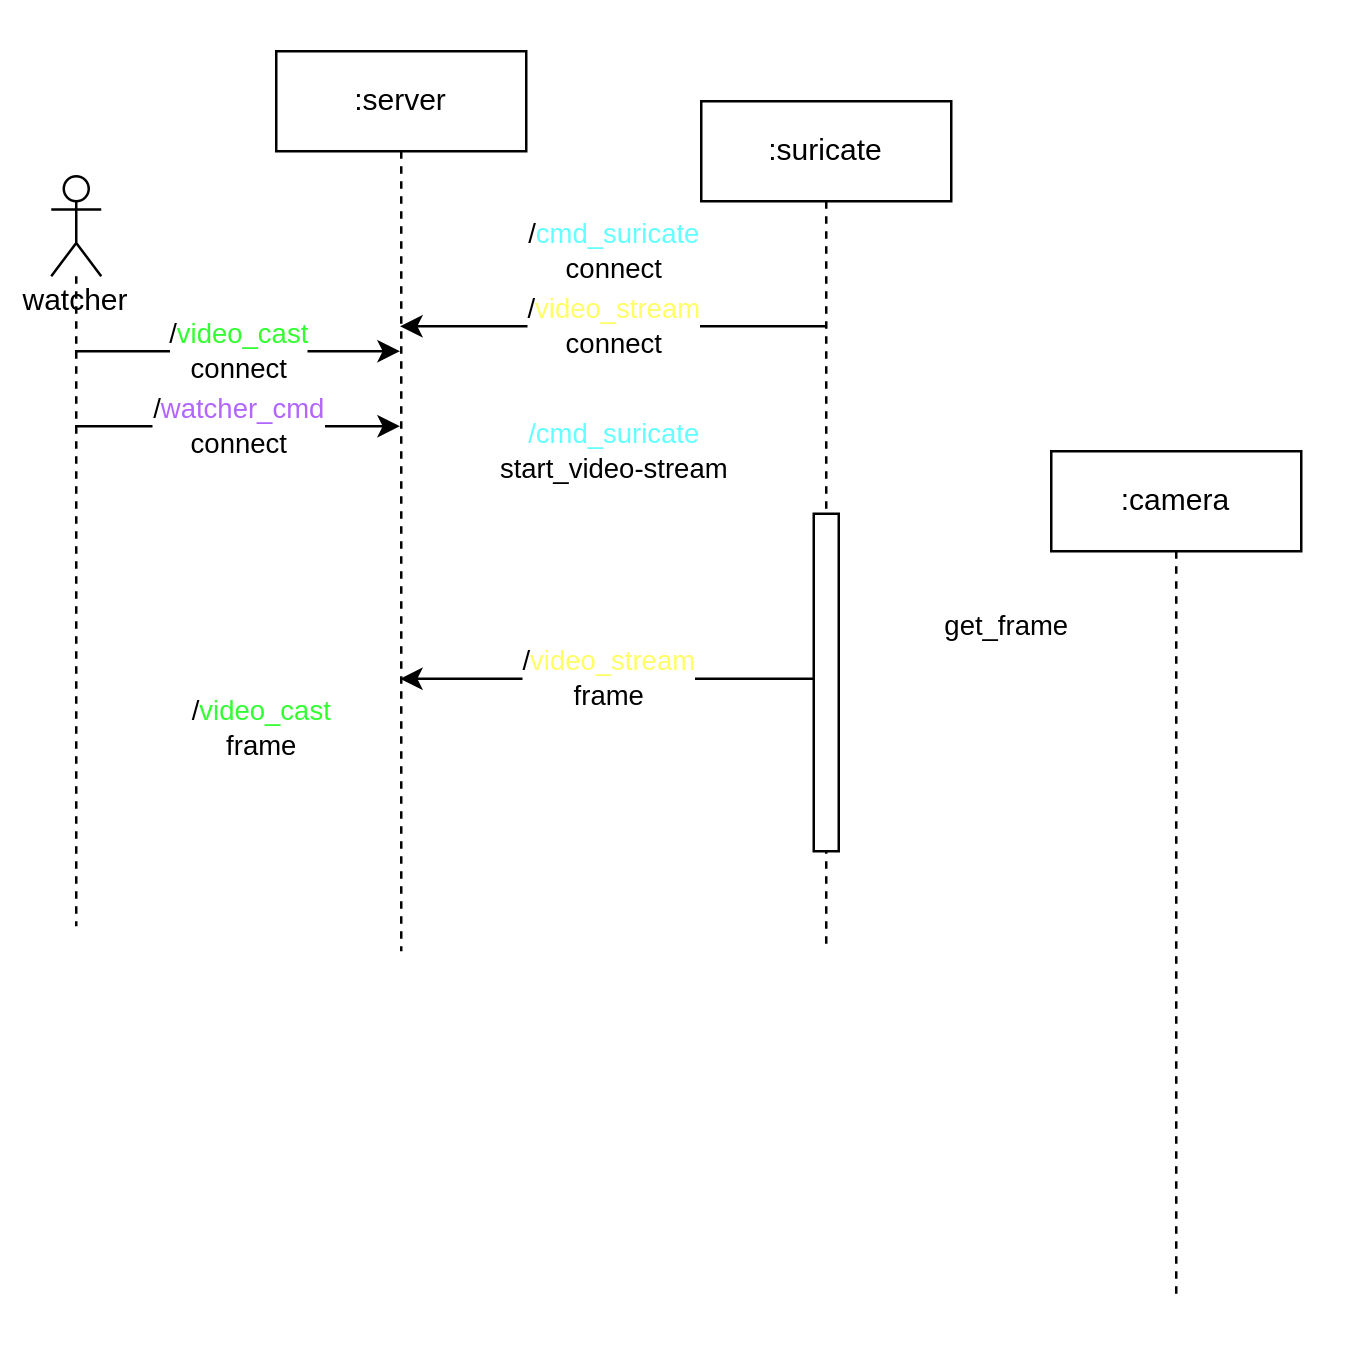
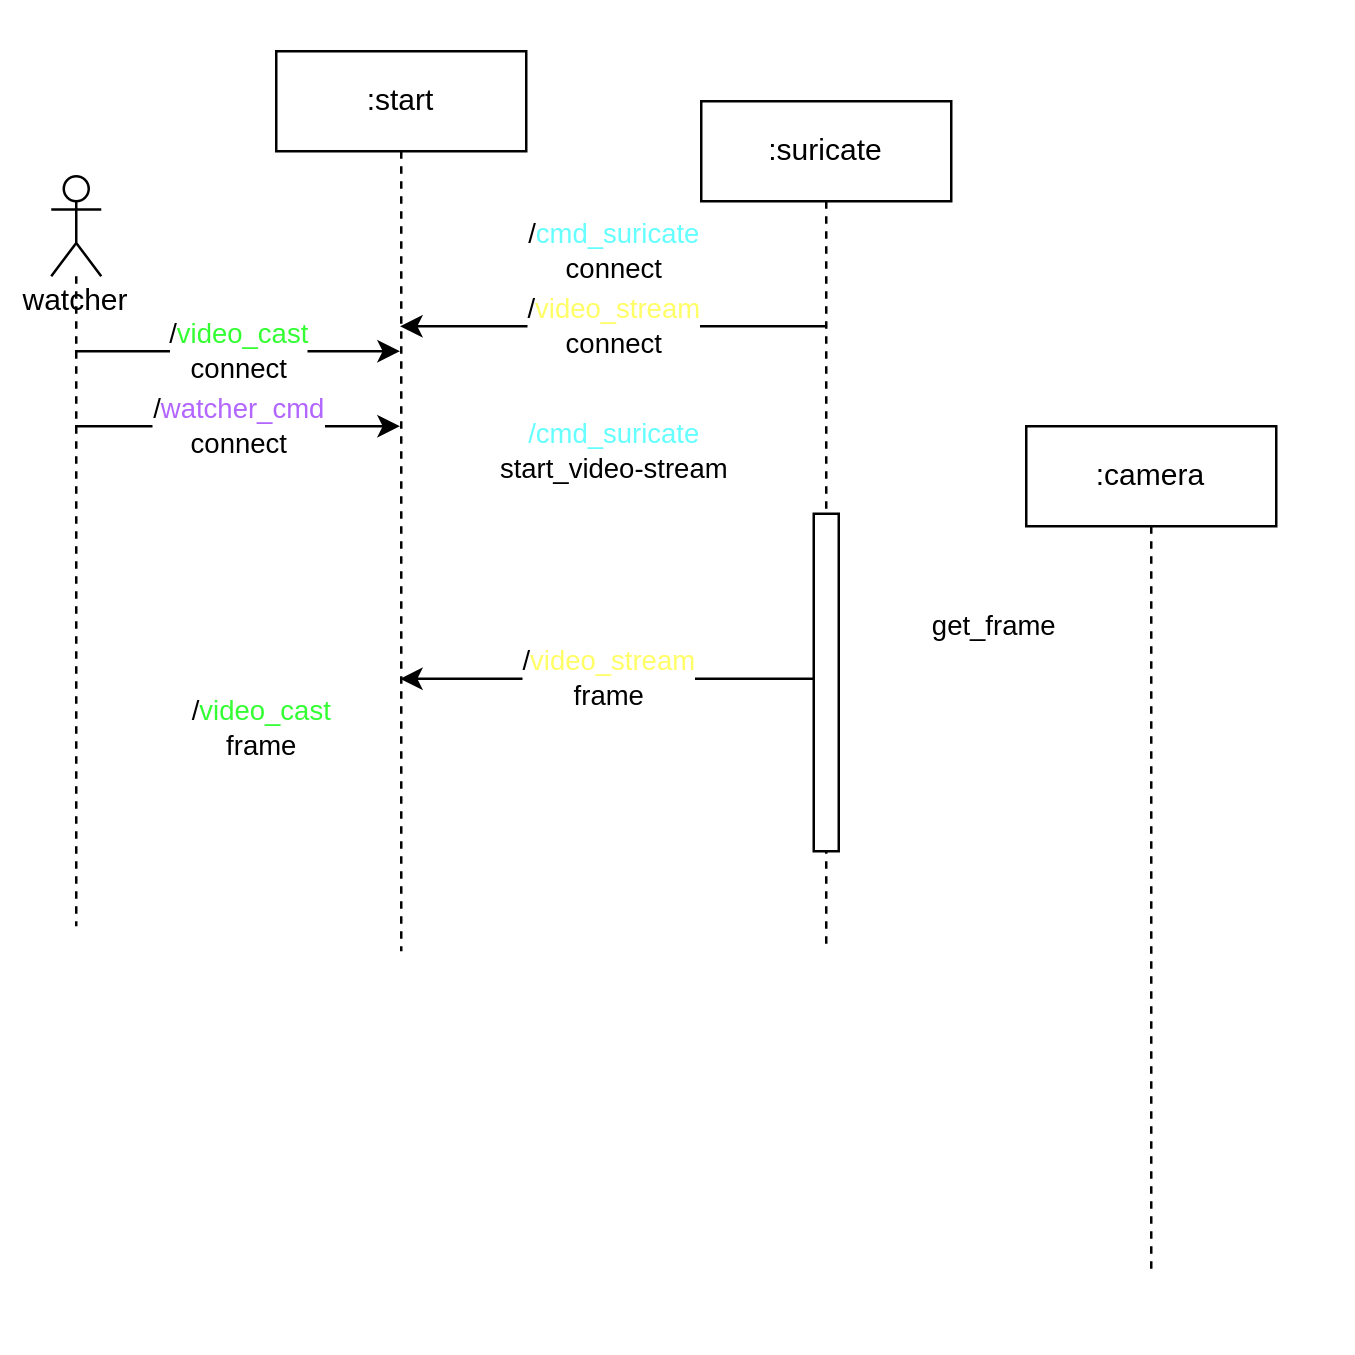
(401, 101) -> (401, 101)
(1176, 876) -> (1151, 851)
